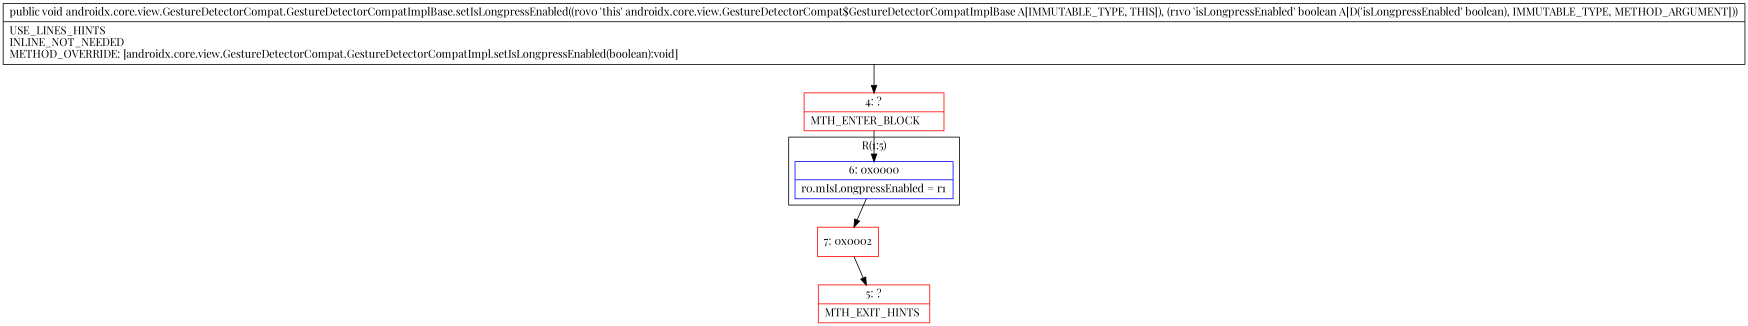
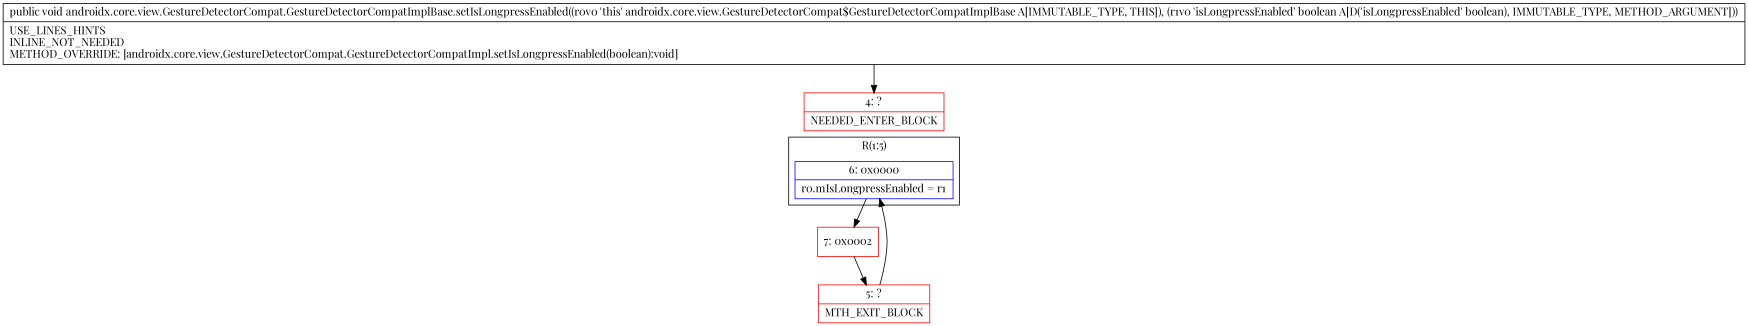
(865, 121) -> (874, 121)
(874, 142) -> (887, 246)
(872, 313) -> (874, 313)
